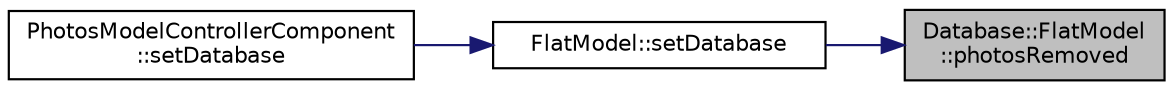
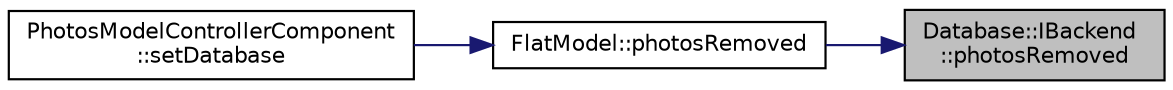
(659, 45) -> (659, 45)
(1035, 45) -> (1035, 45)
